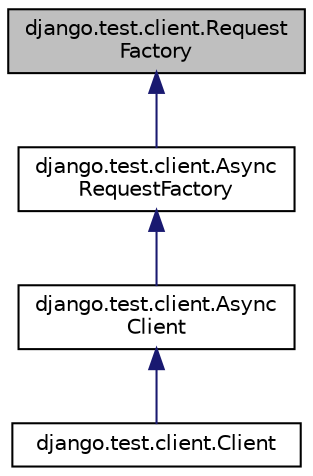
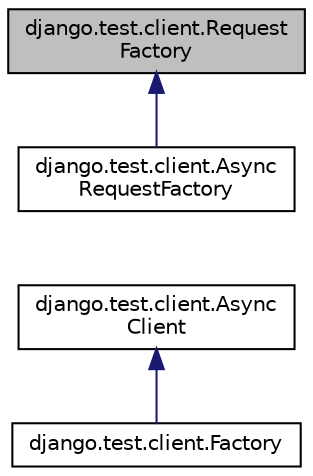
(157, 259) -> none
(157, 445) -> (157, 445)
